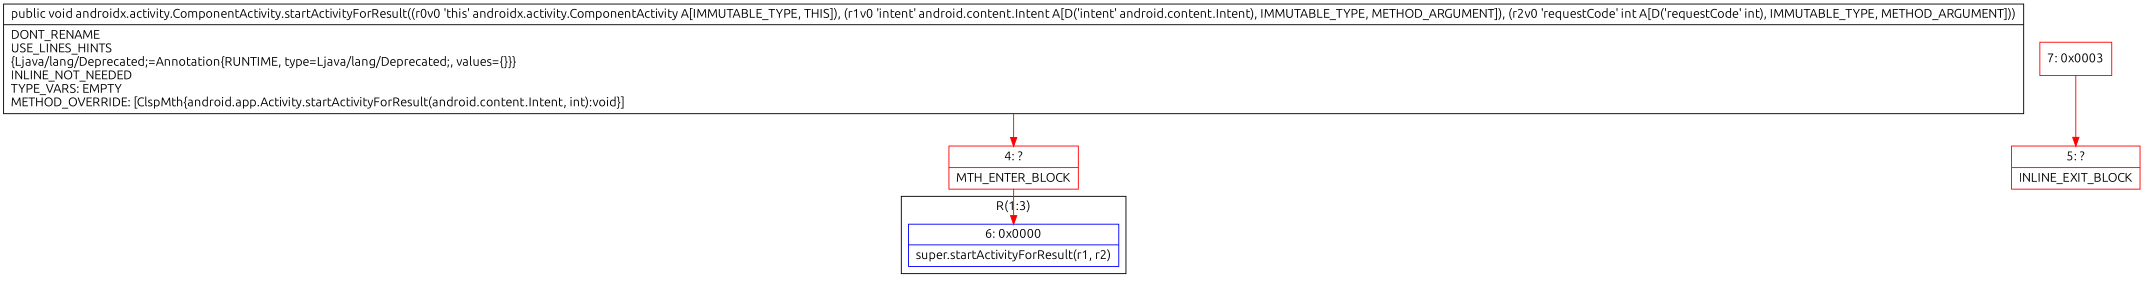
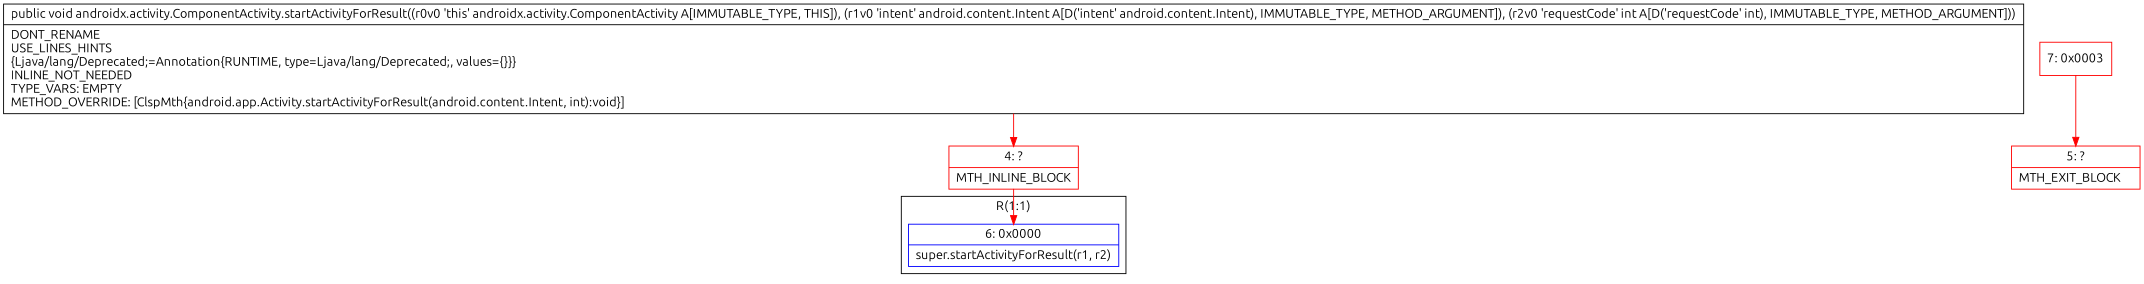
(1013, 178) -> (1014, 178)
(2076, 178) -> (2070, 178)
(1014, 207) -> (1014, 207)
